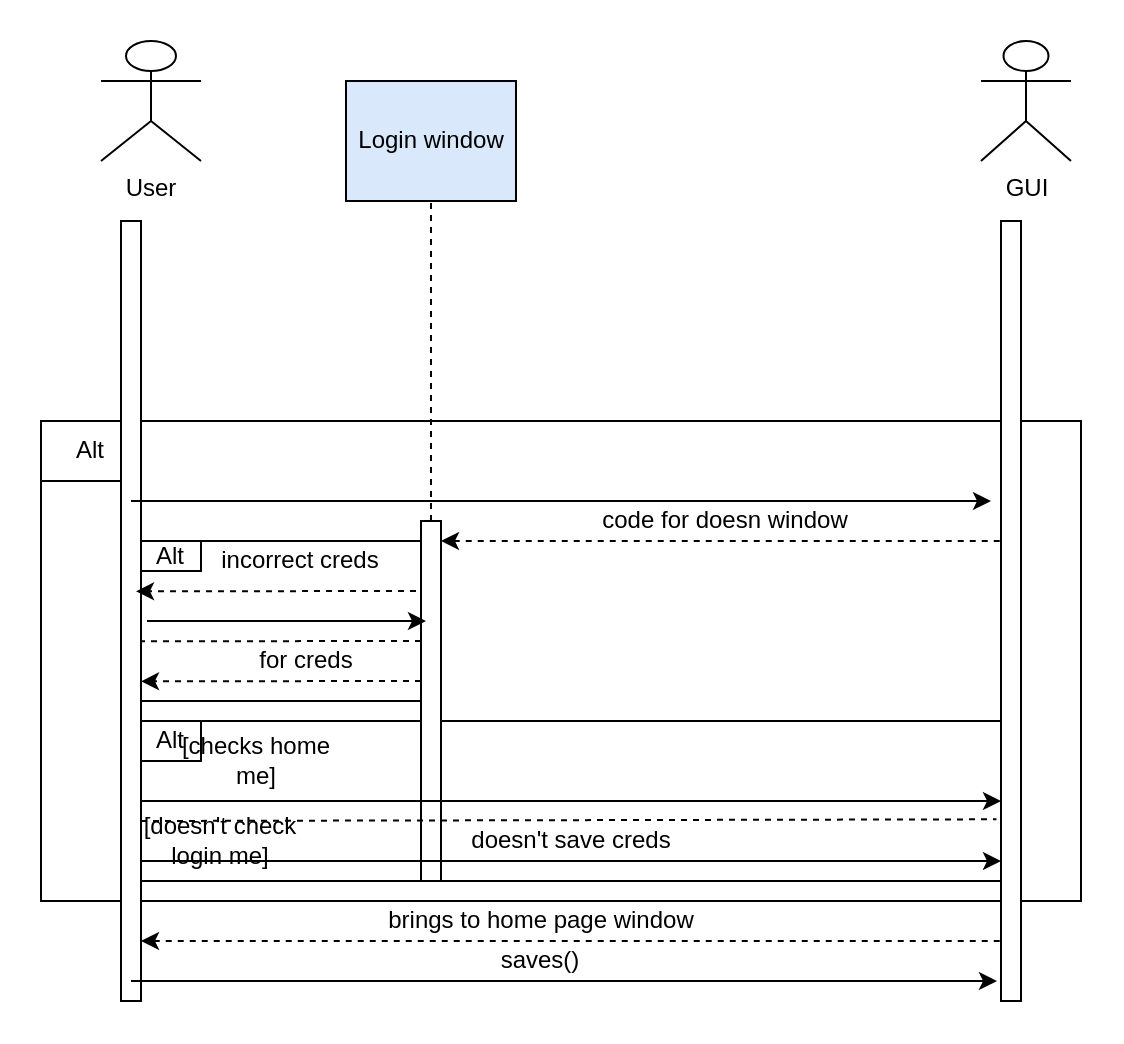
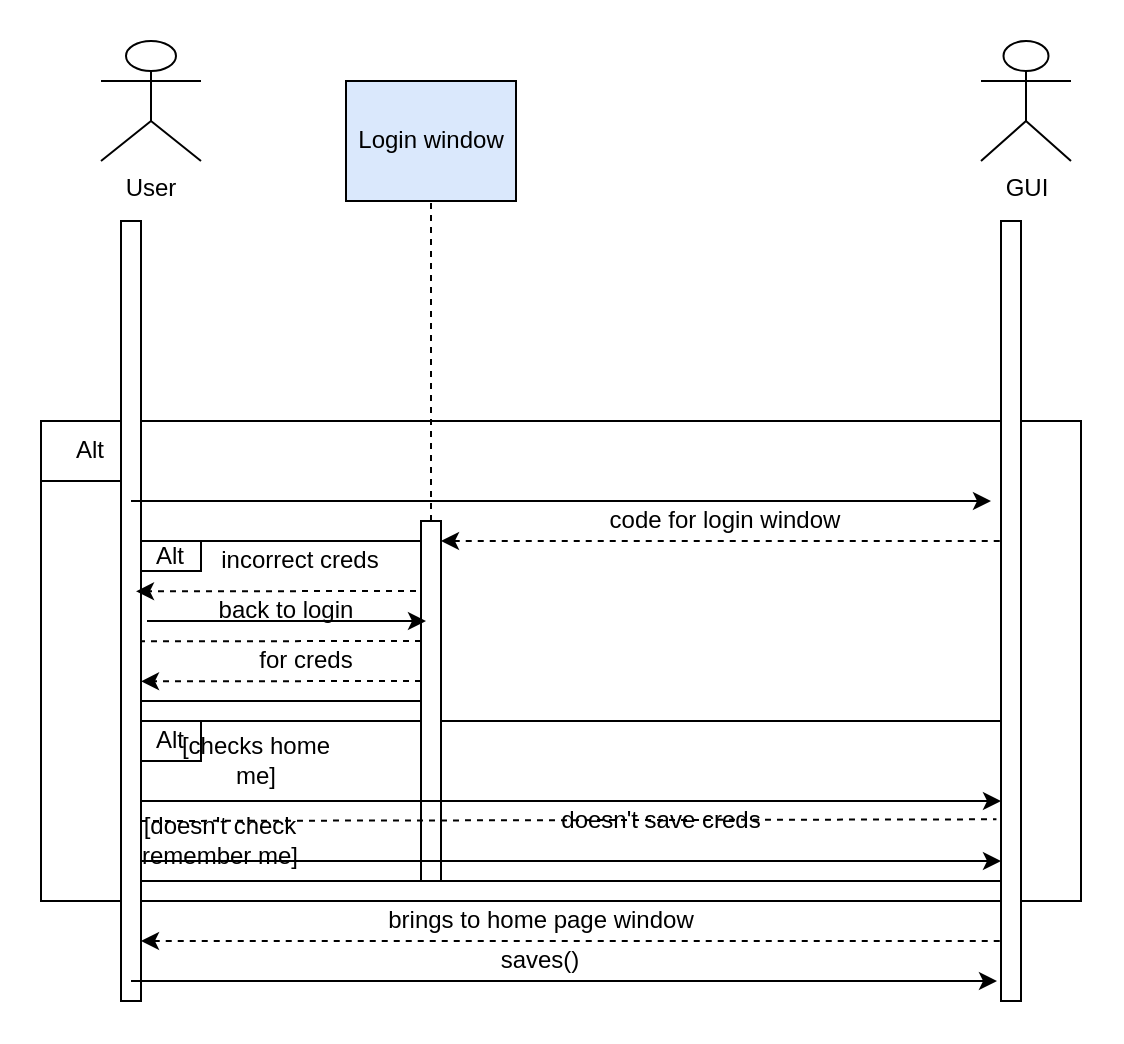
(726, 521) -> (726, 521)
none -> (286, 611)
(221, 841) -> (221, 841)
(571, 841) -> (661, 821)
